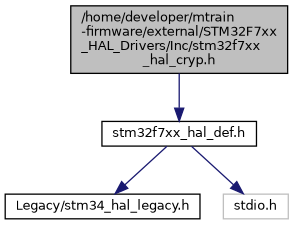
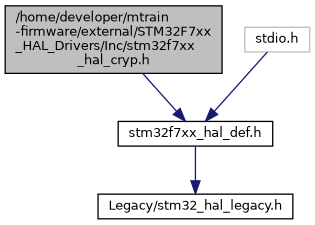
(213, 166) -> (241, 82)
(103, 206) -> (195, 206)
